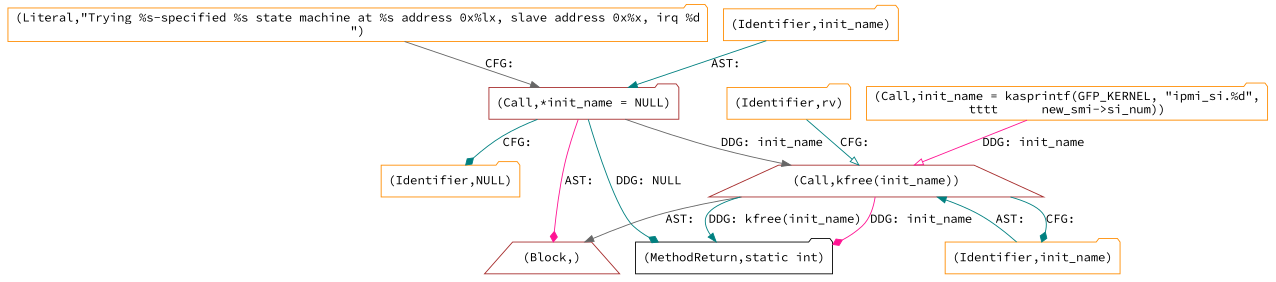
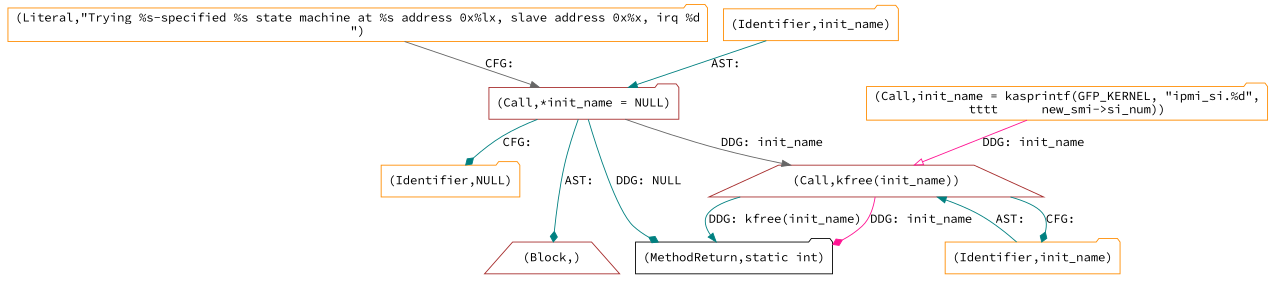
(789, 103) -> none
(563, 174) -> (563, 174)
(666, 213) -> none
